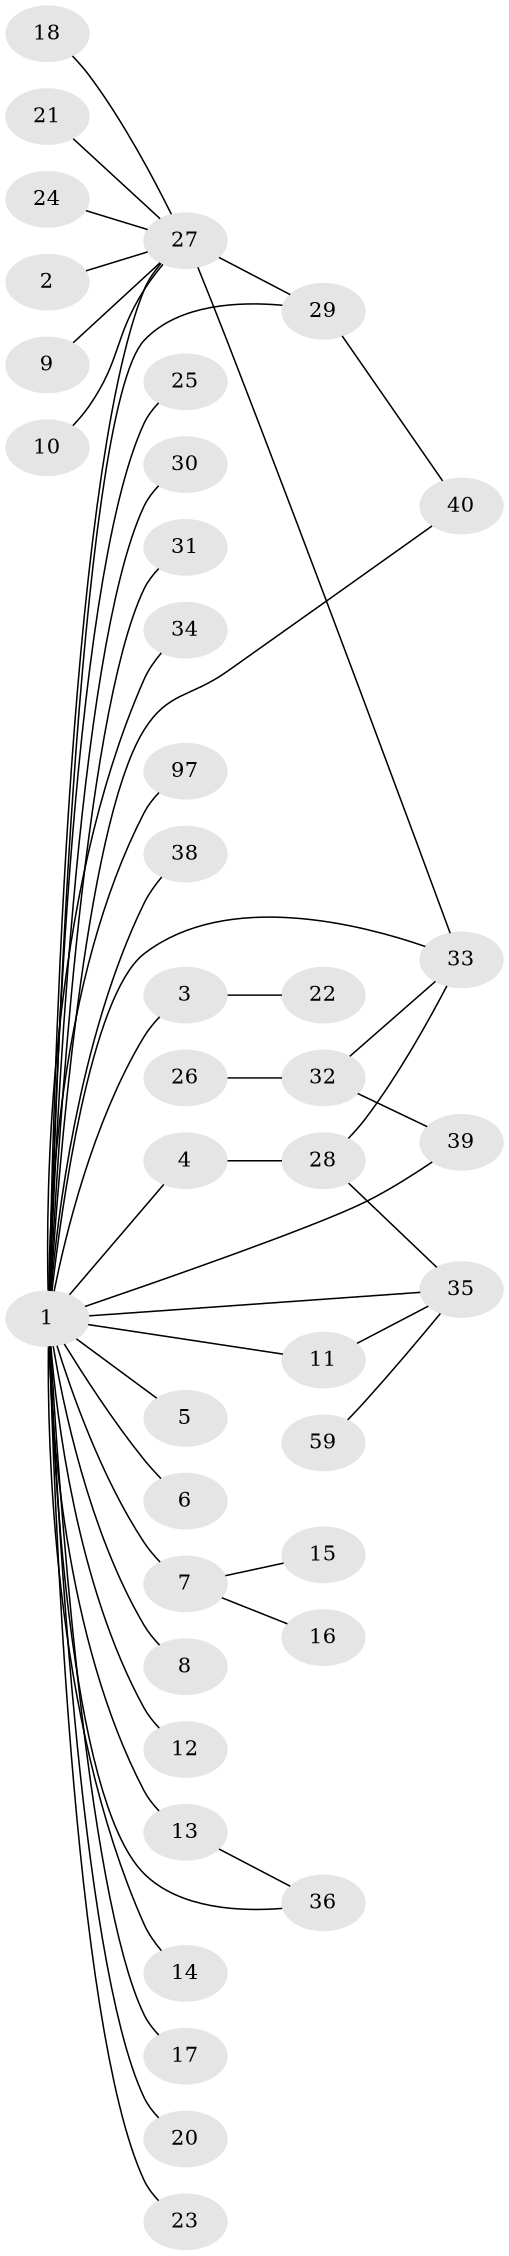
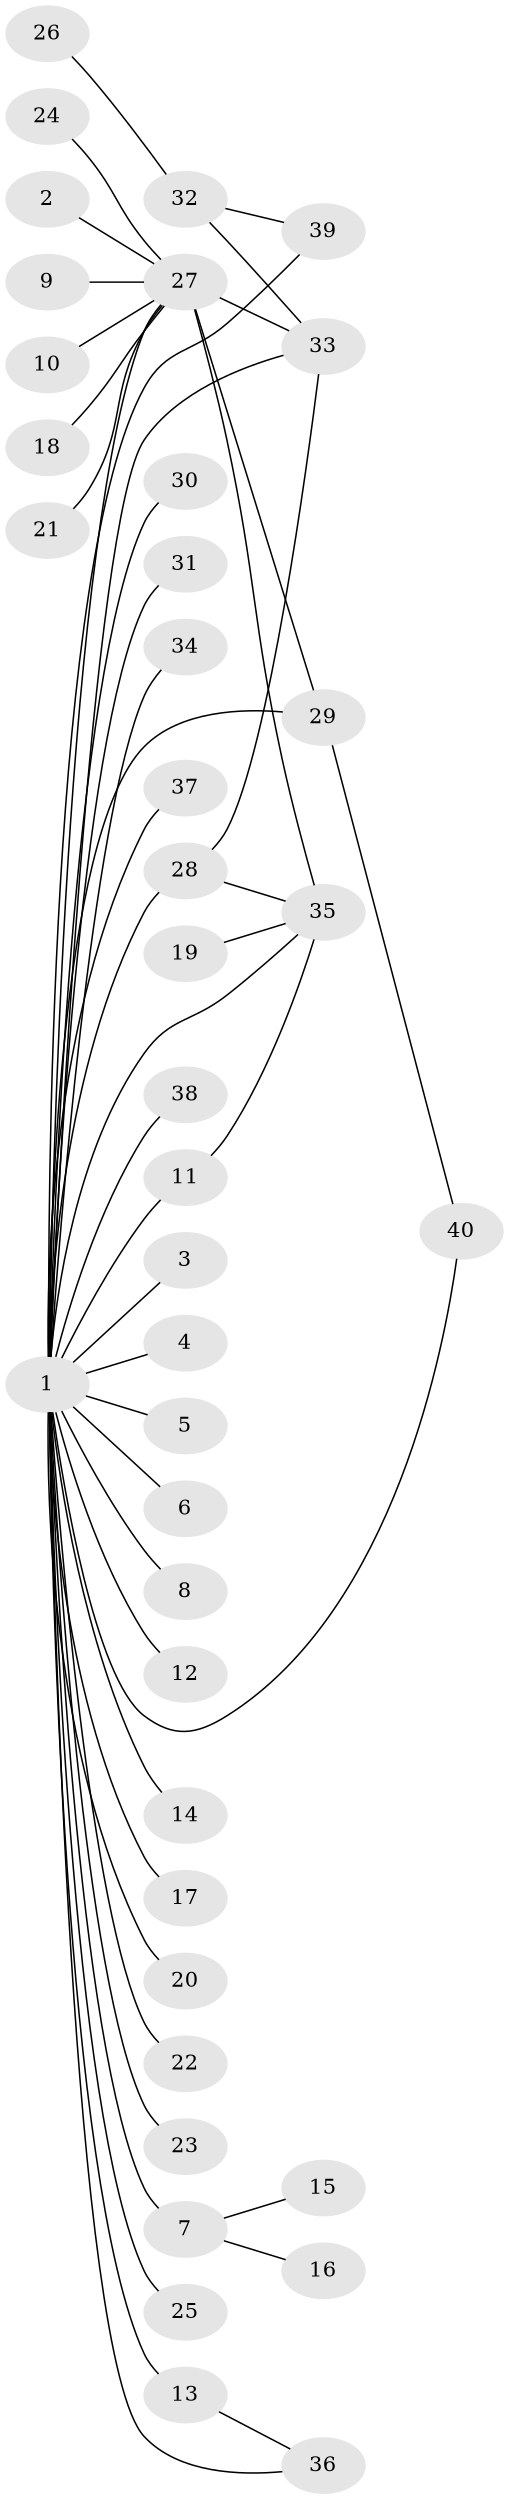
none -> (254, 597)
(186, 771) -> (186, 788)
(255, 995) -> (104, 1876)
(255, 1161) -> (87, 1070)
(324, 1443) -> (186, 954)
